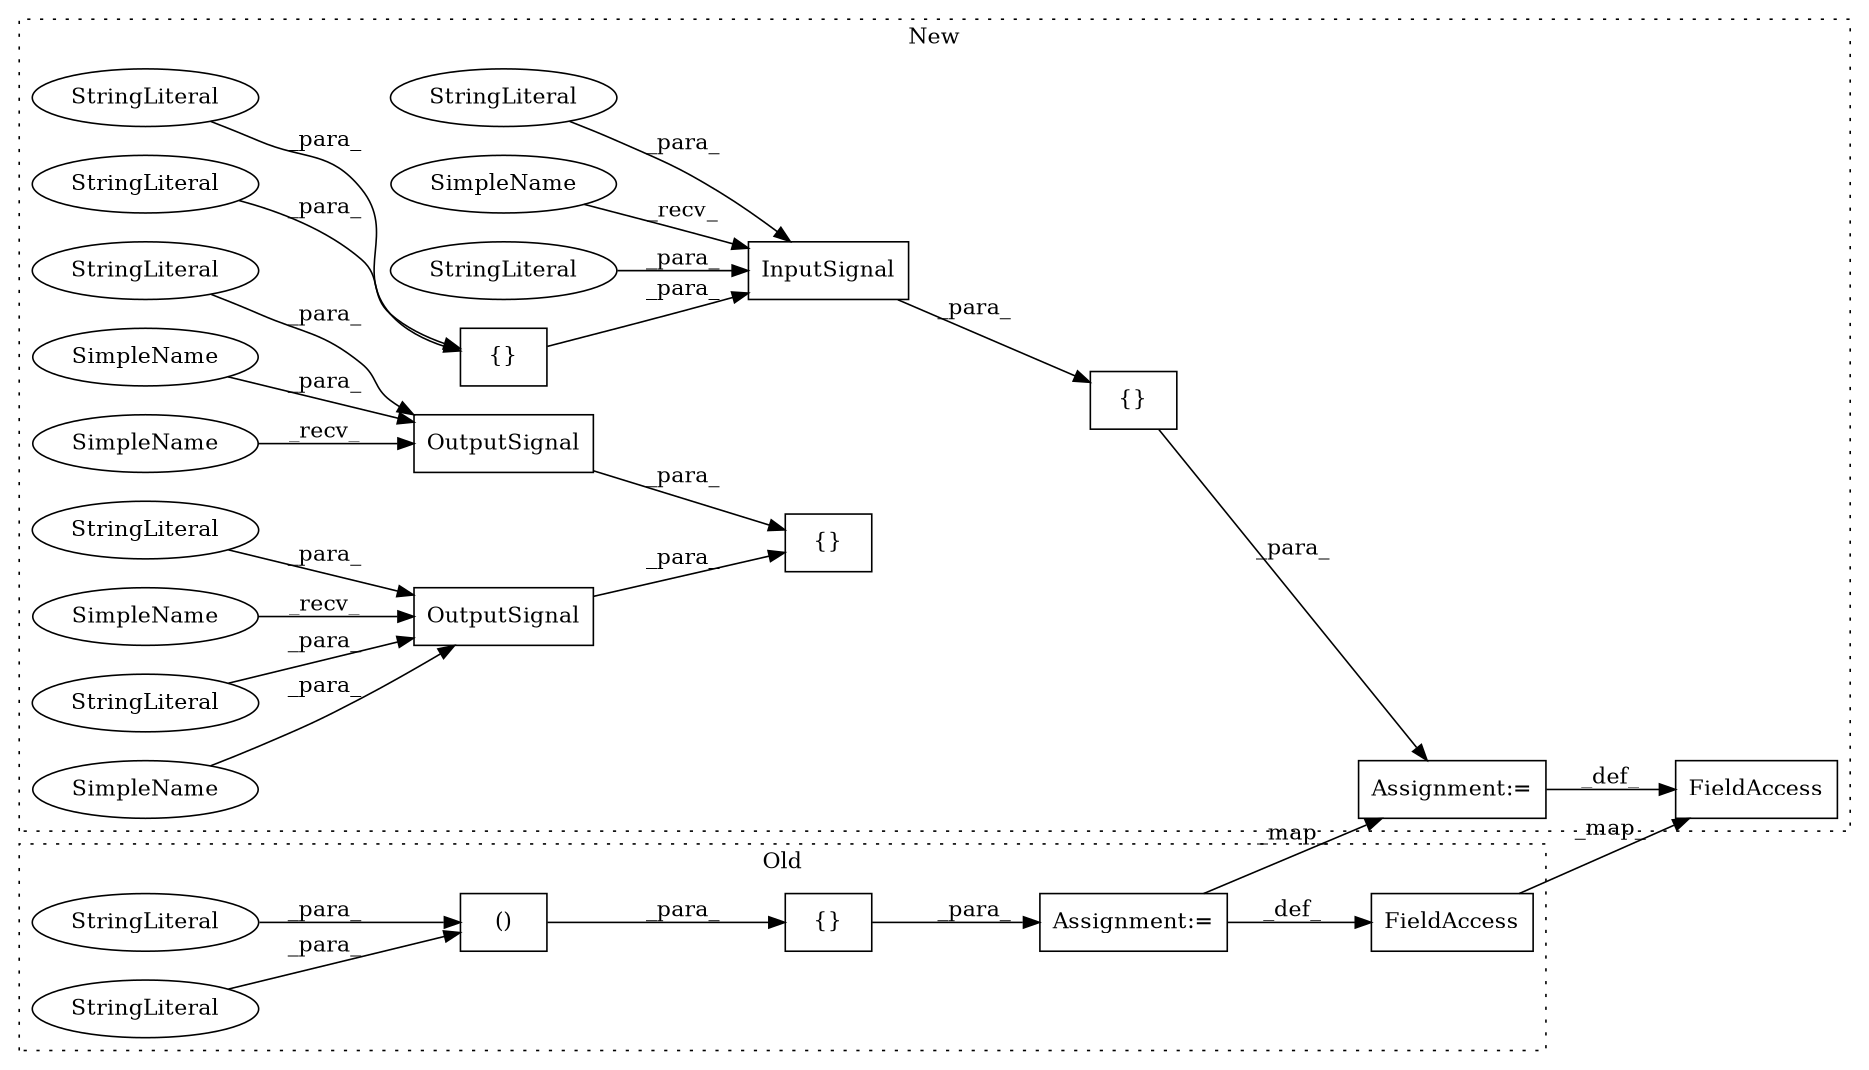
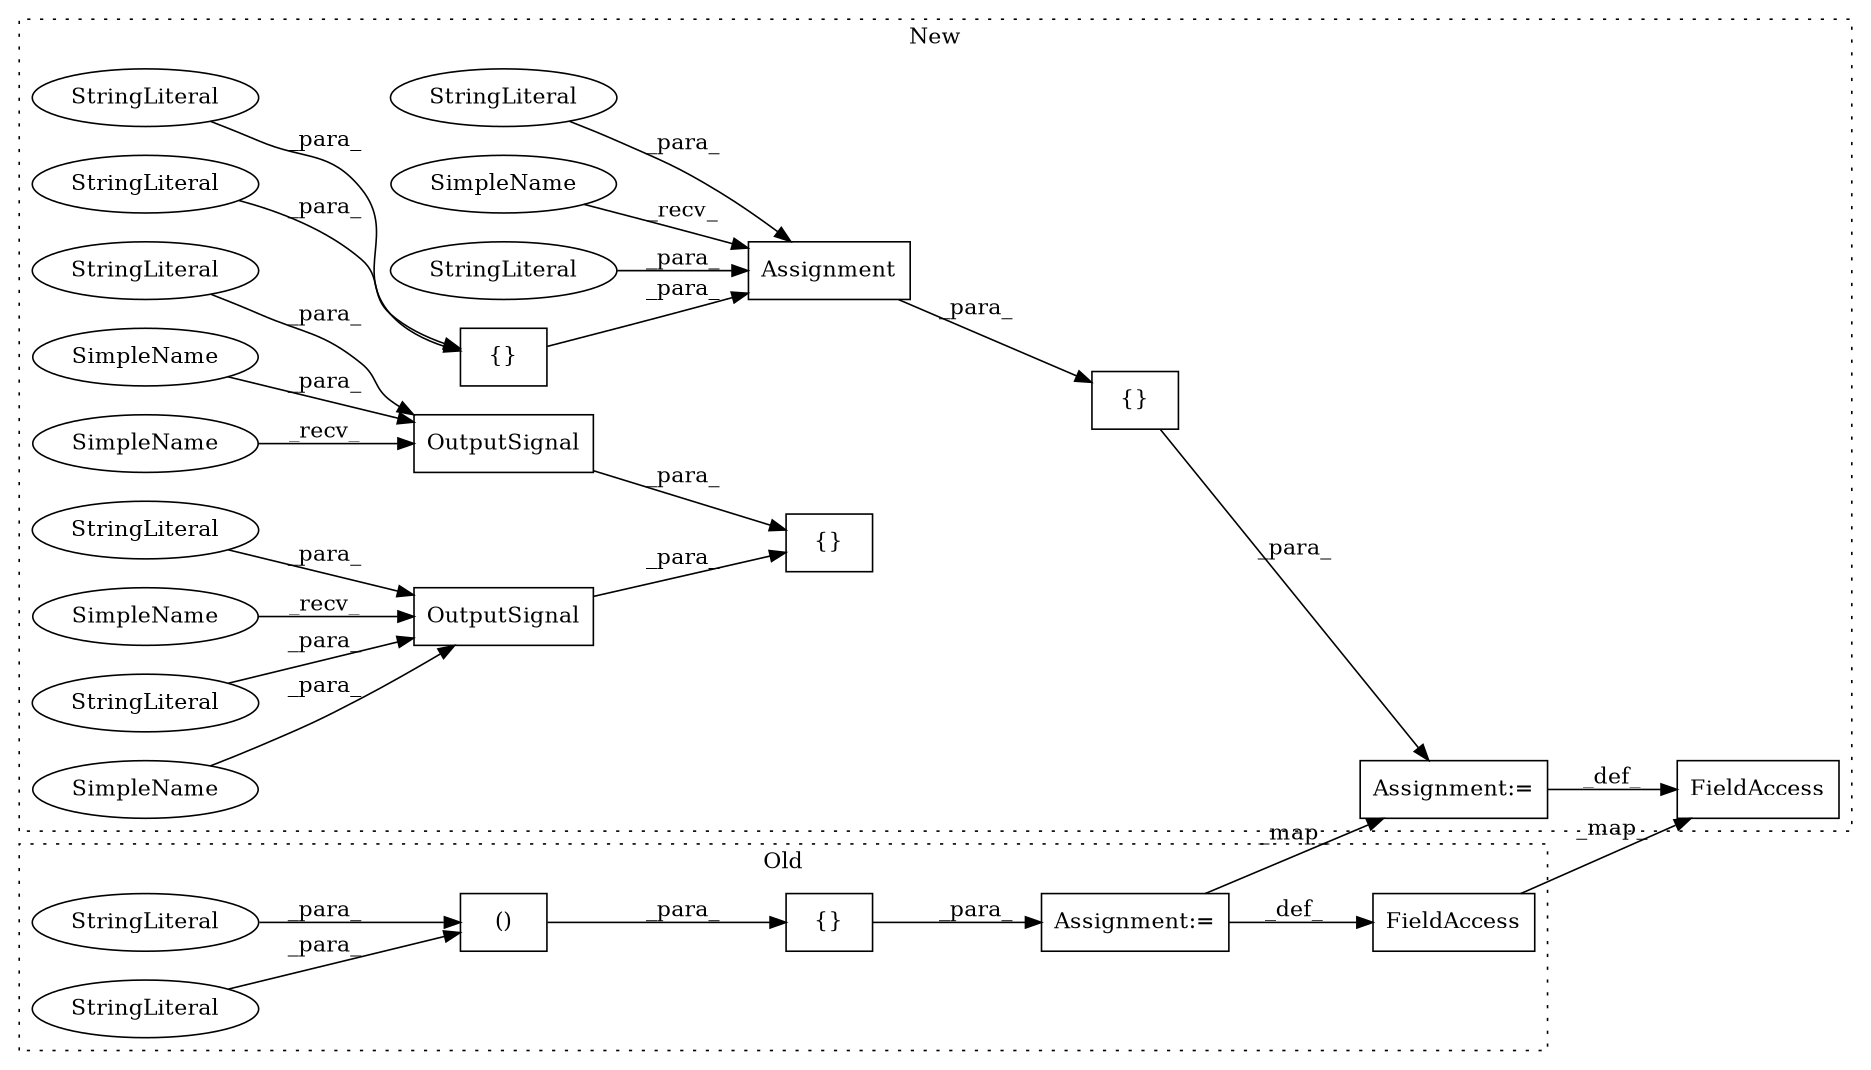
(829, 271) -> (829, 271)
